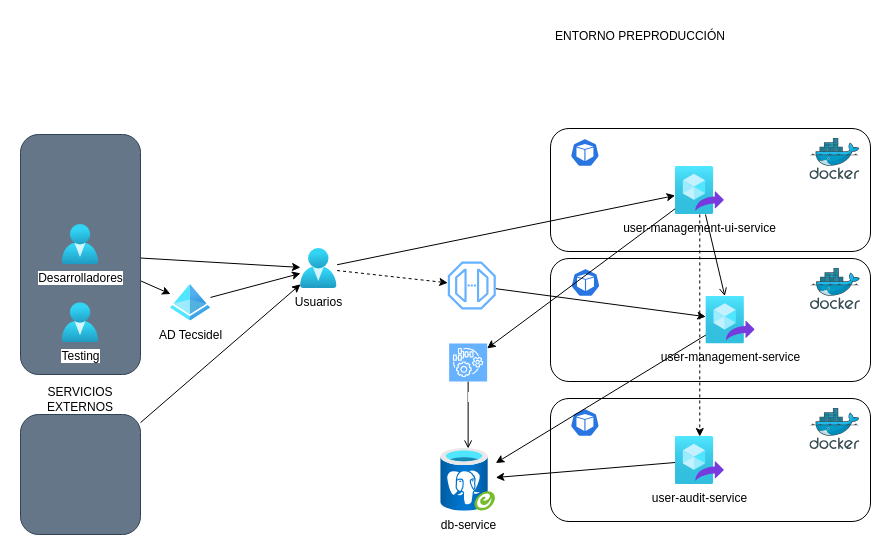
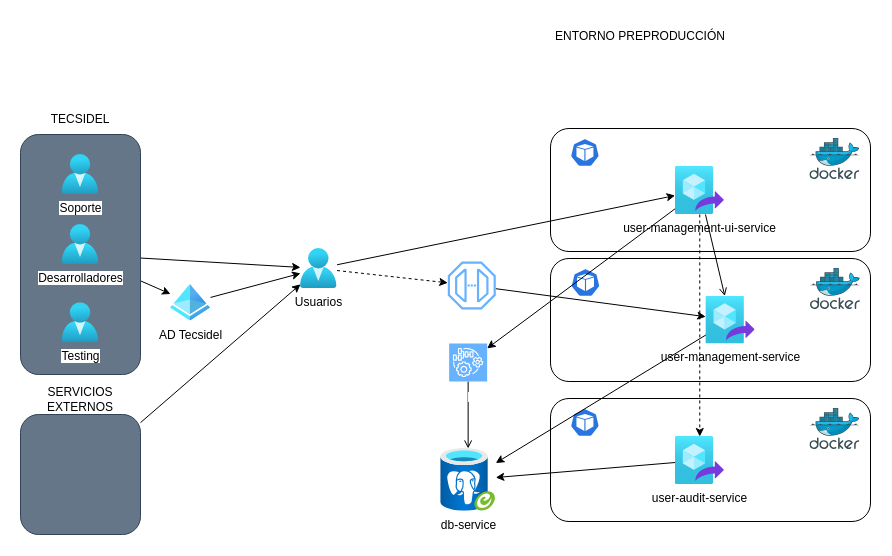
none -> (81, 120)
none -> (80, 175)
